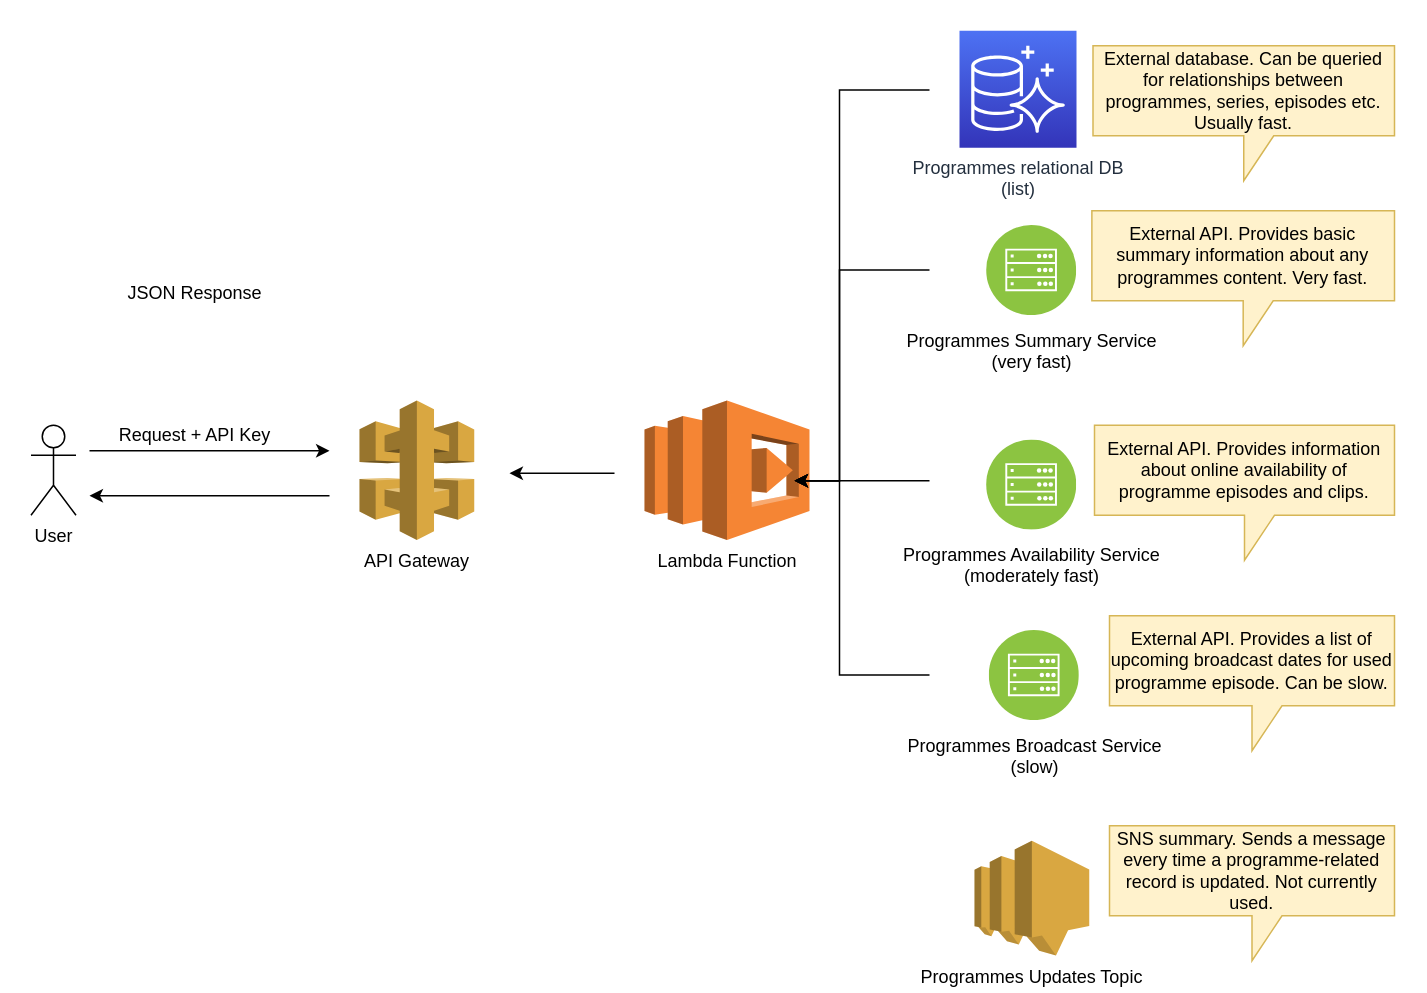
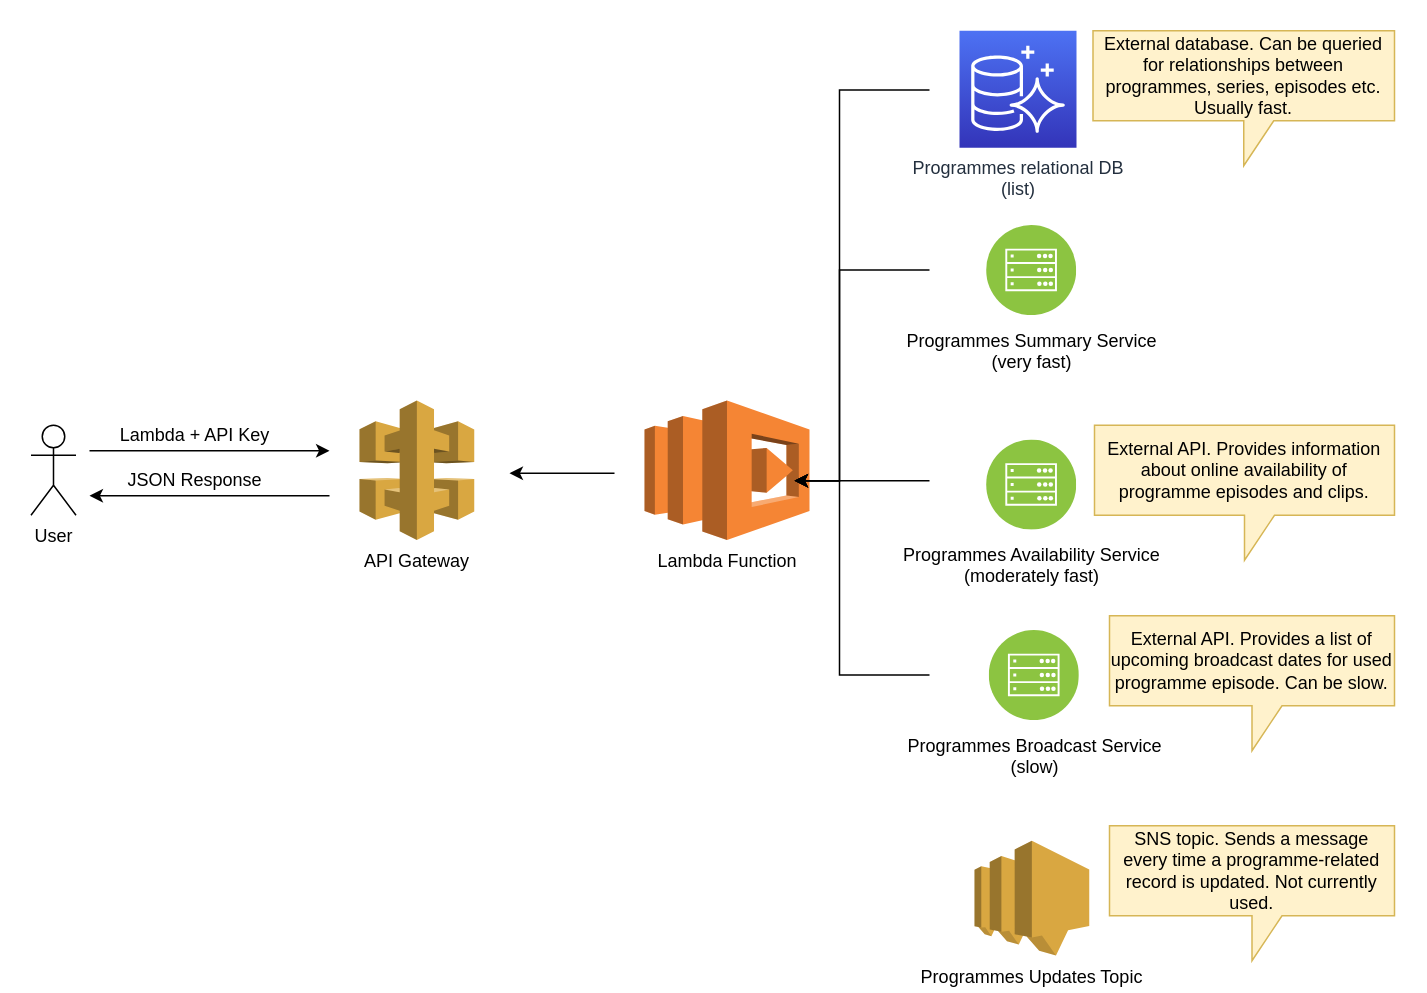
(1244, 113) -> (1244, 98)
(1243, 278) -> none
(194, 293) -> (194, 481)
(195, 436) -> (195, 436)
(1252, 871) -> (1252, 871)
